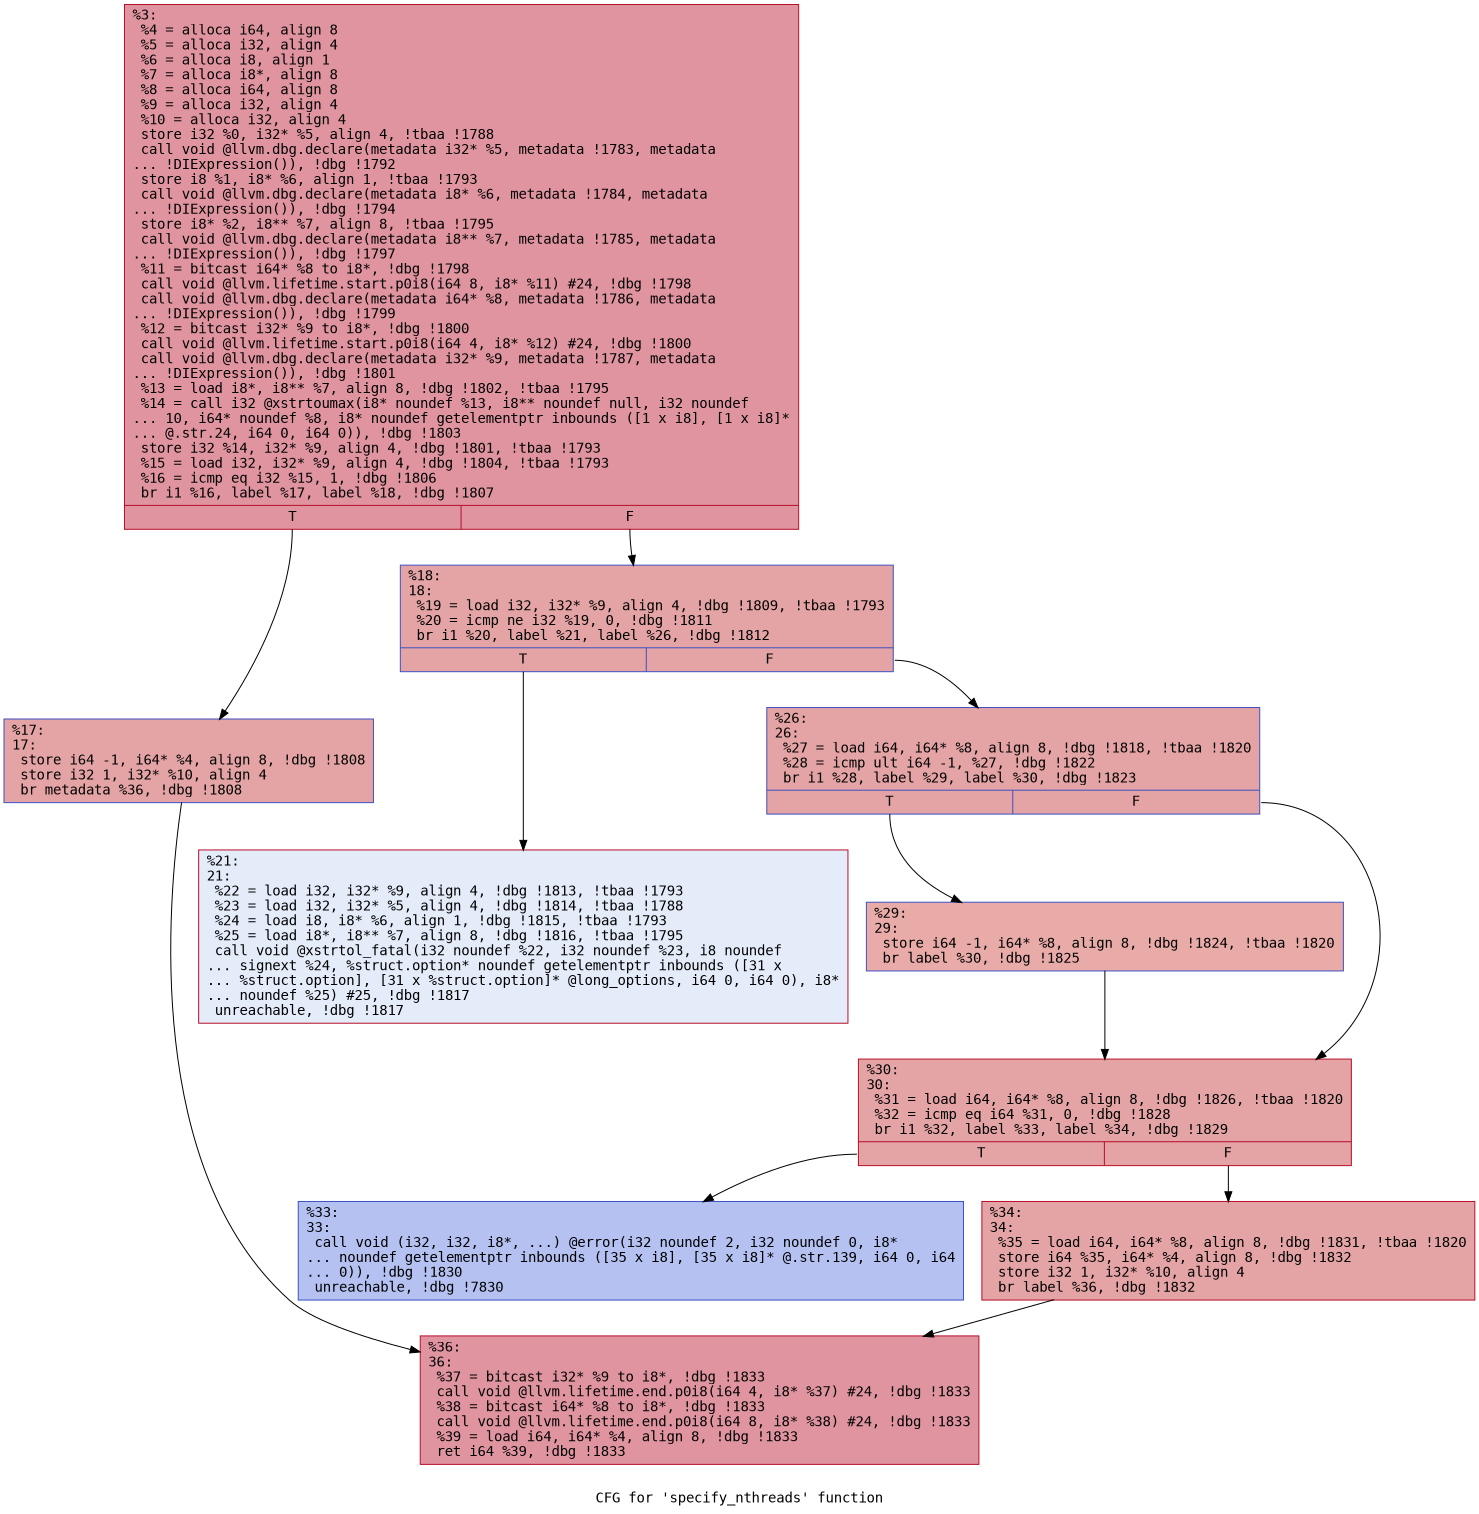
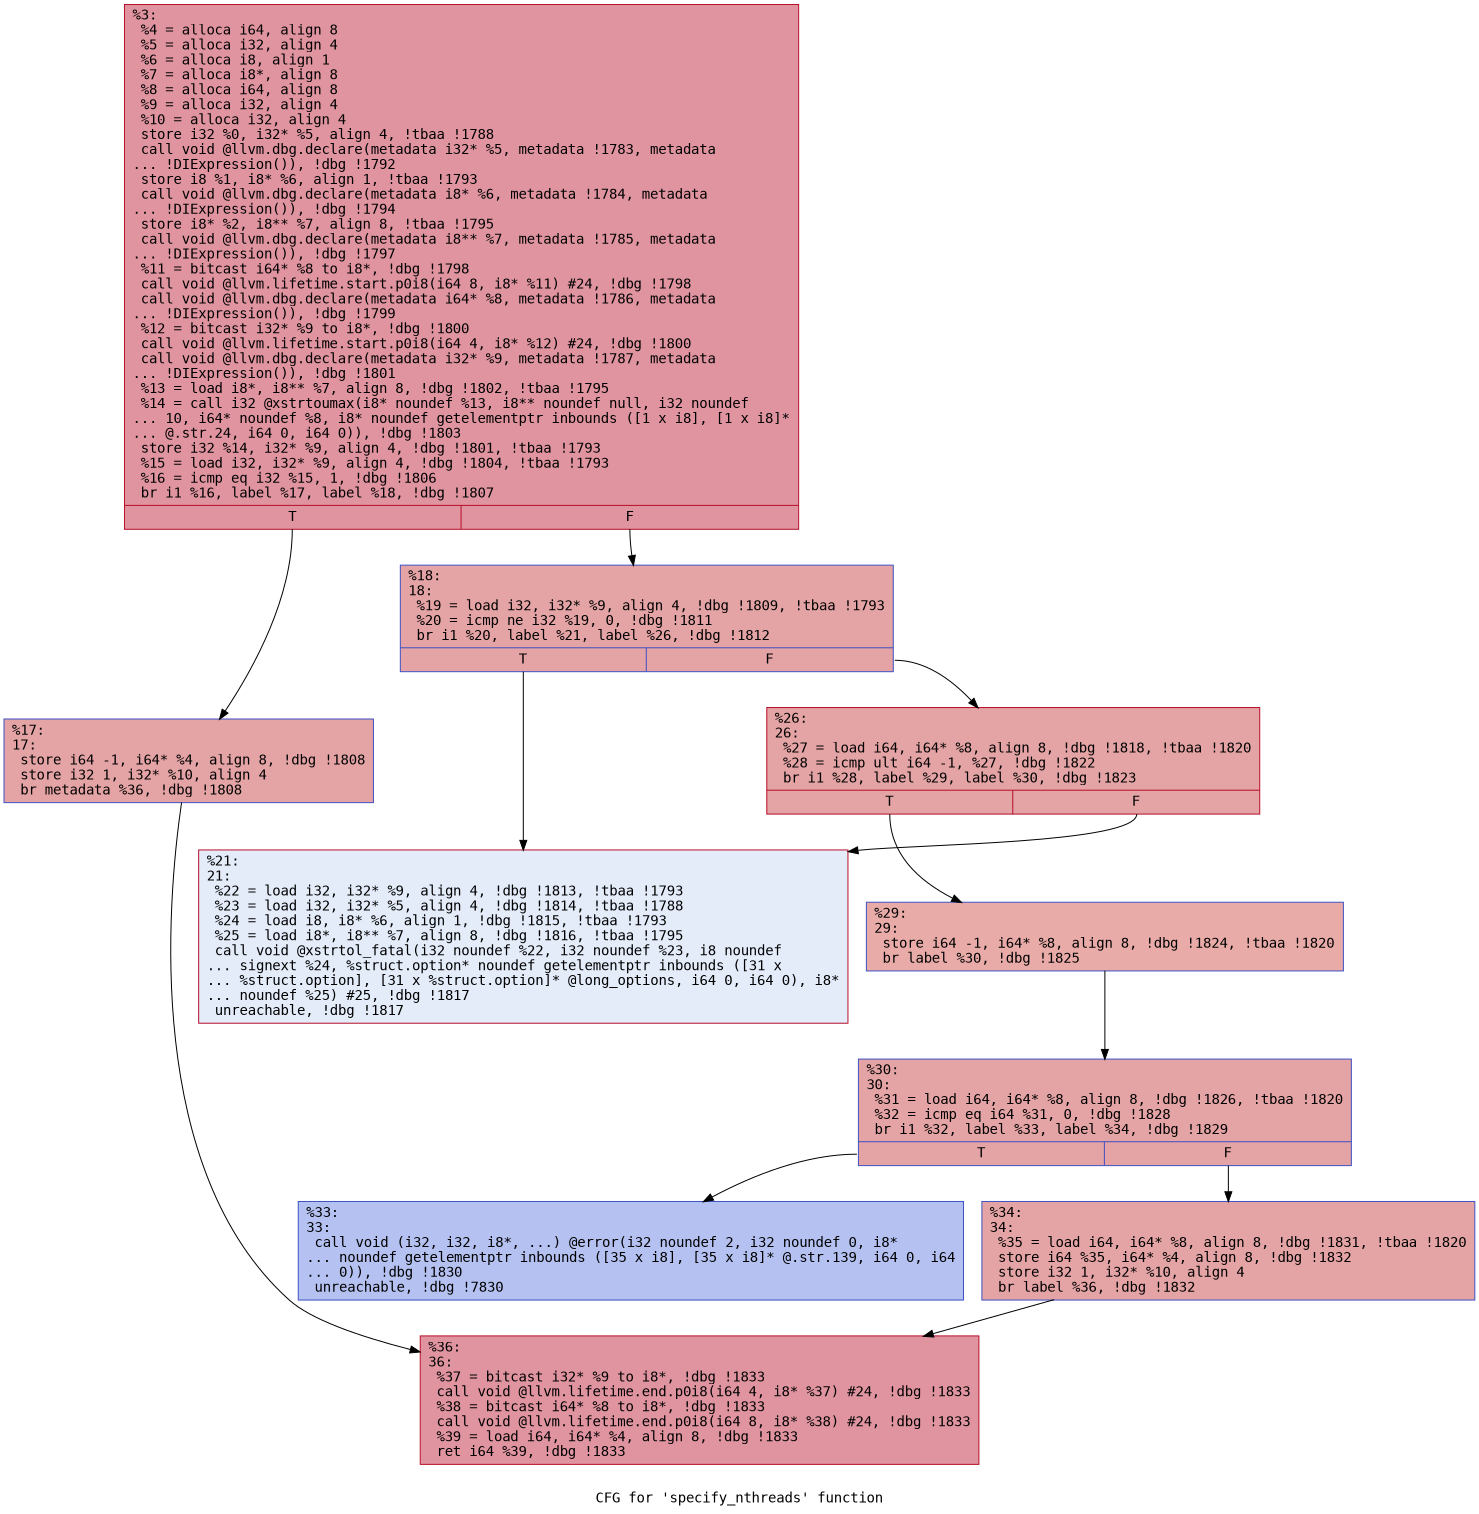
(1013, 761) -> (1013, 761)
(1376, 904) -> (1000, 842)
(1105, 1112) -> (1105, 1112)
(1228, 1251) -> (1228, 1251)
